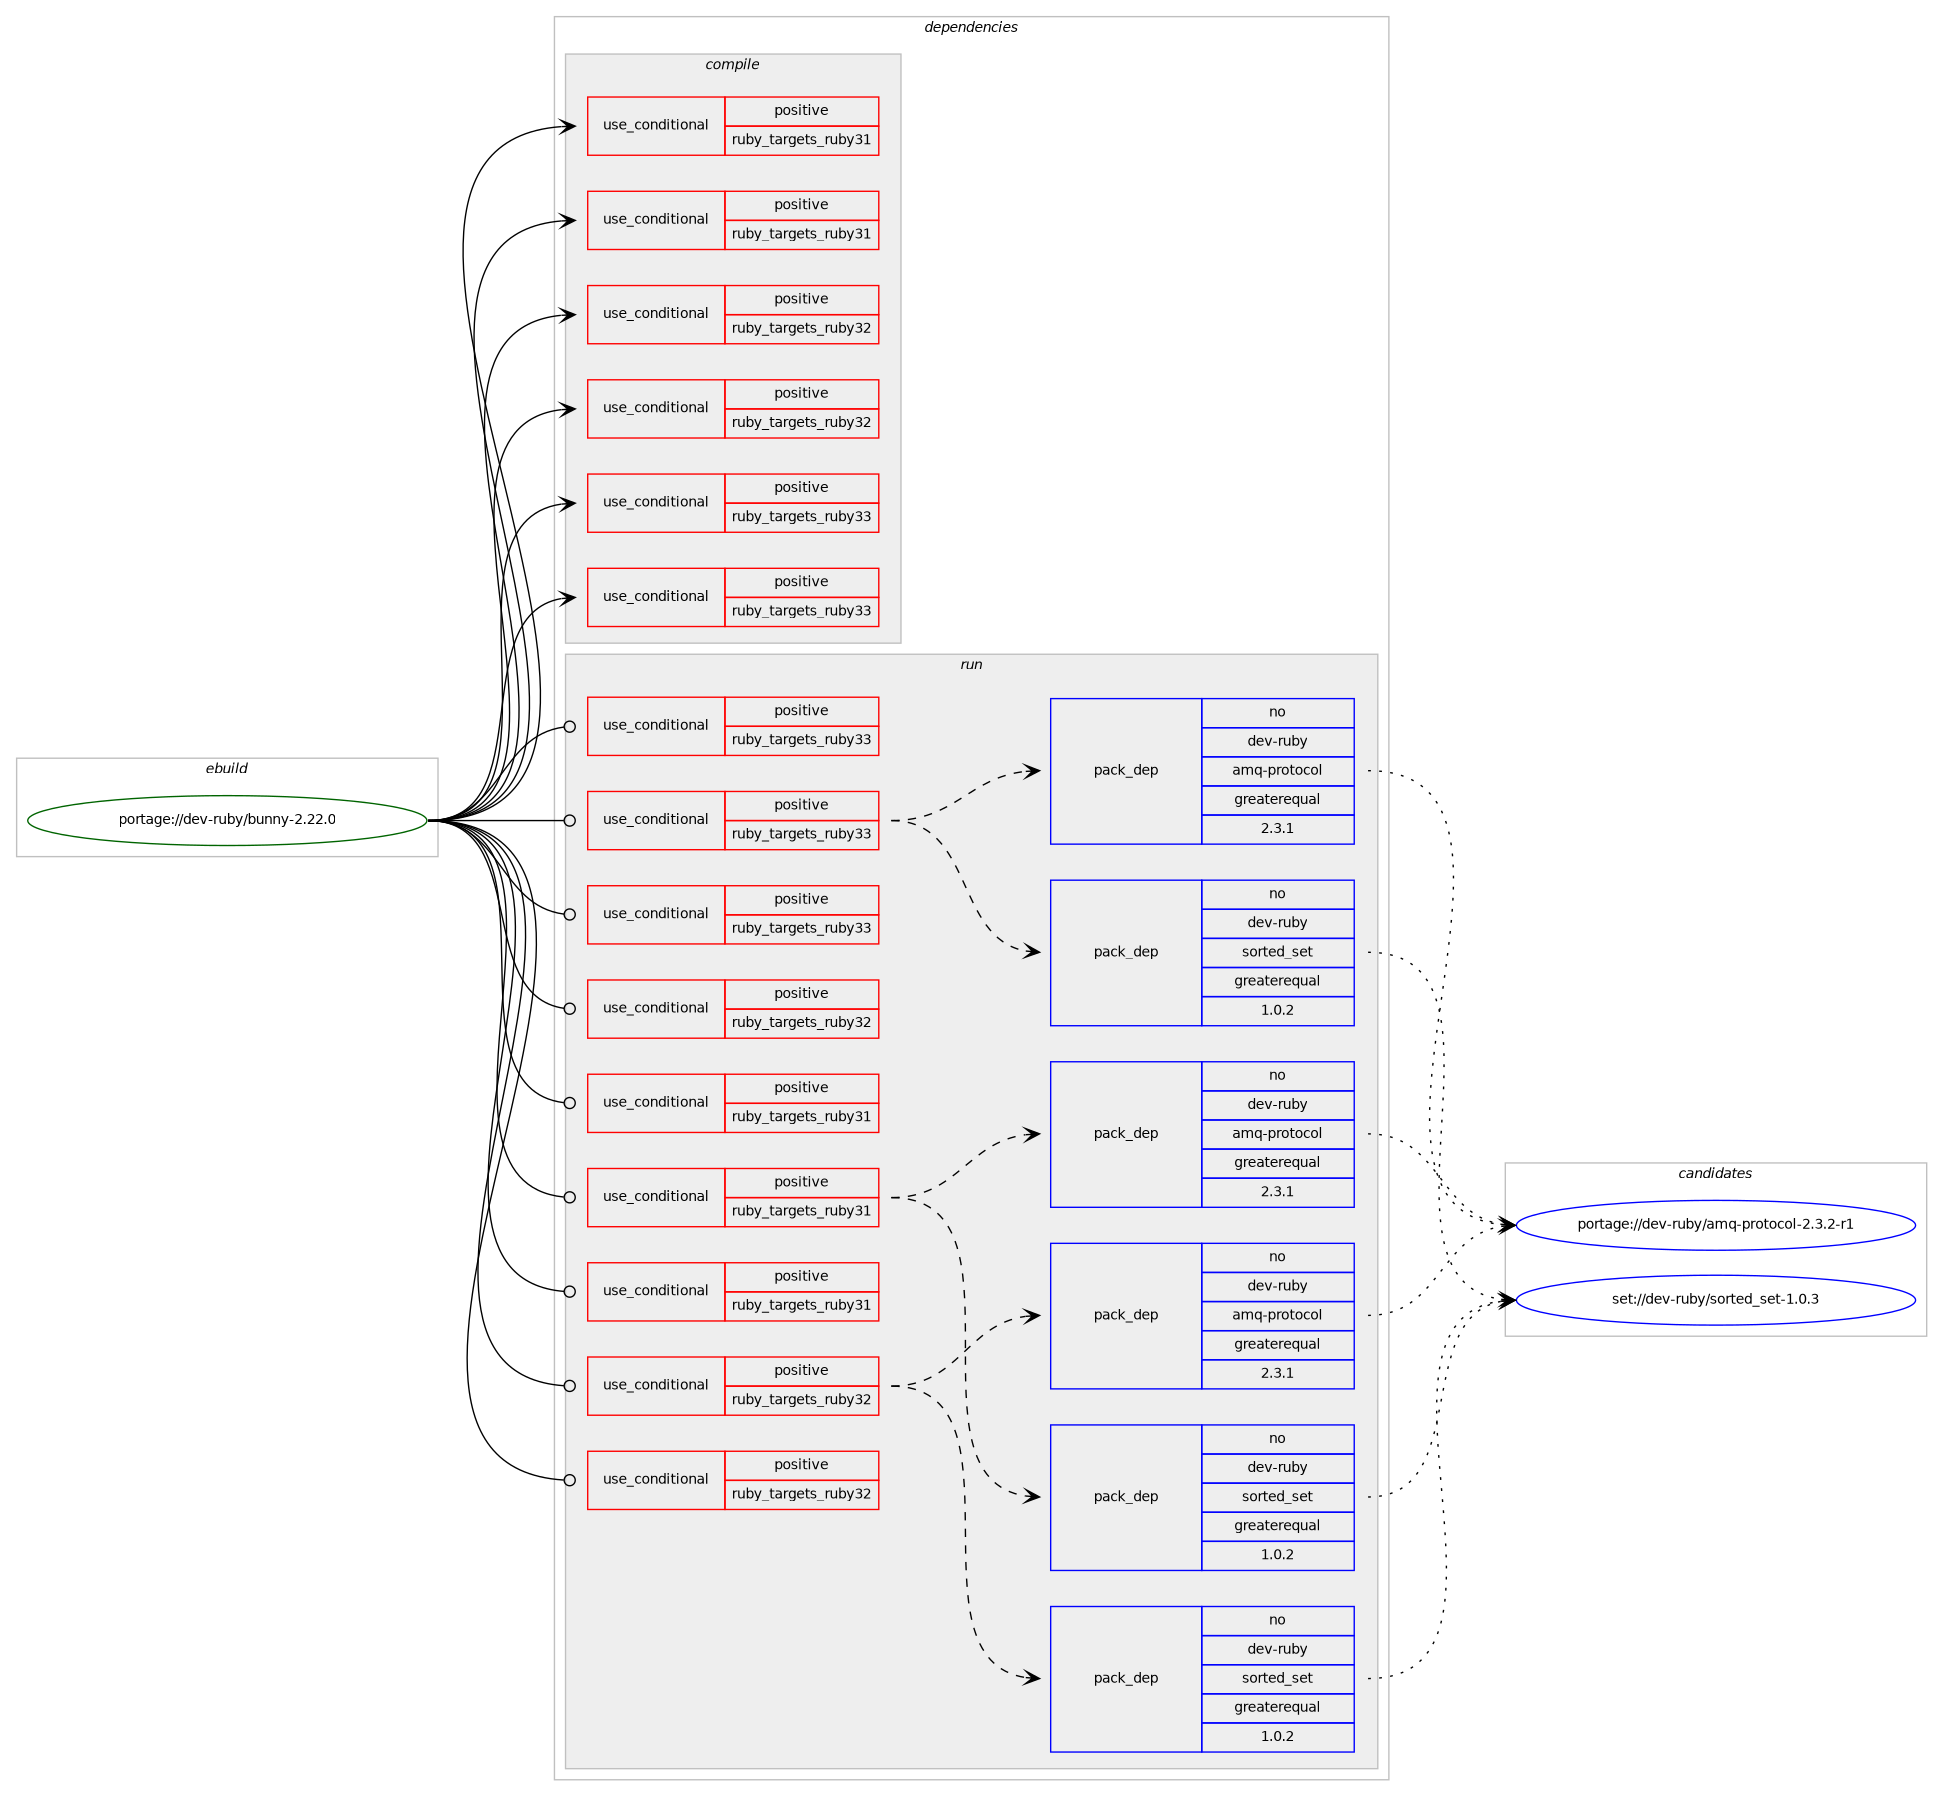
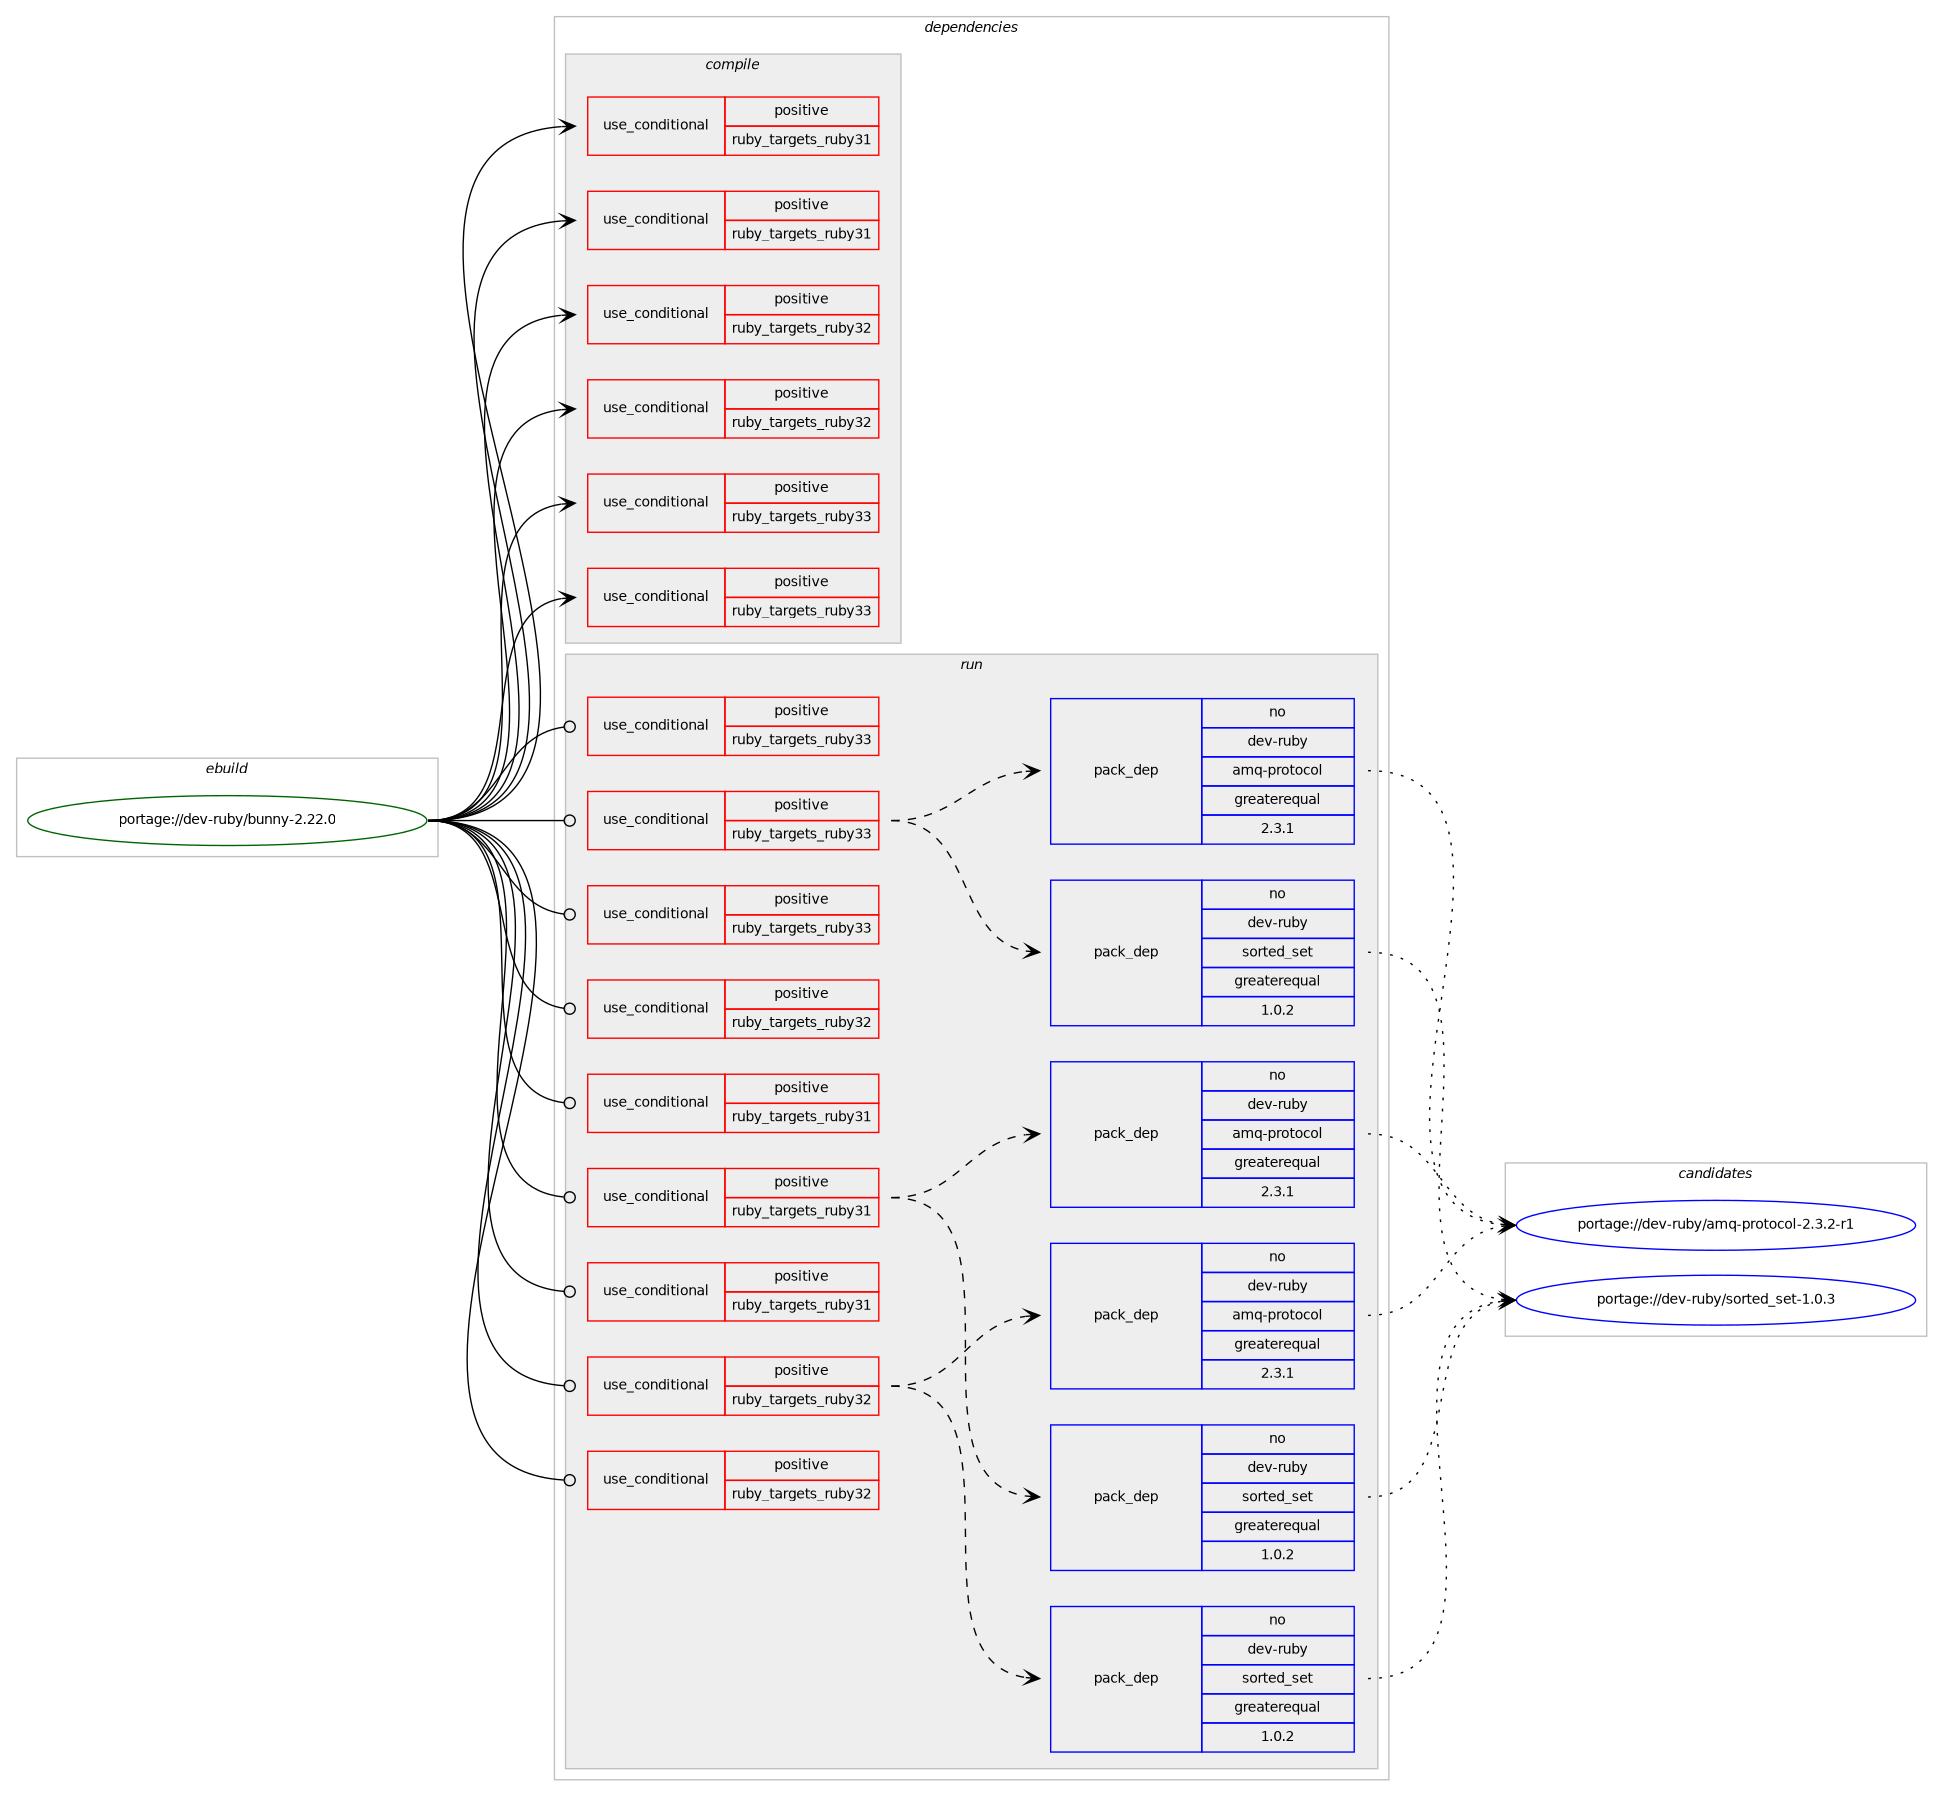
(1716, 1300) -> (1716, 1300)
